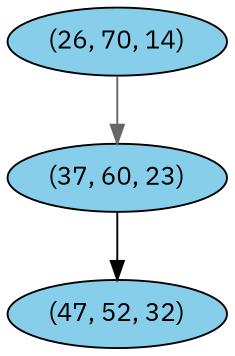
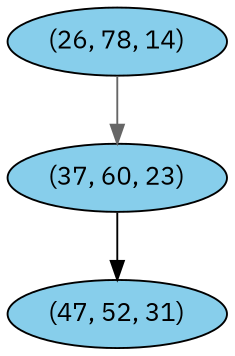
(117, 42) -> (117, 42)
(117, 314) -> (117, 314)
